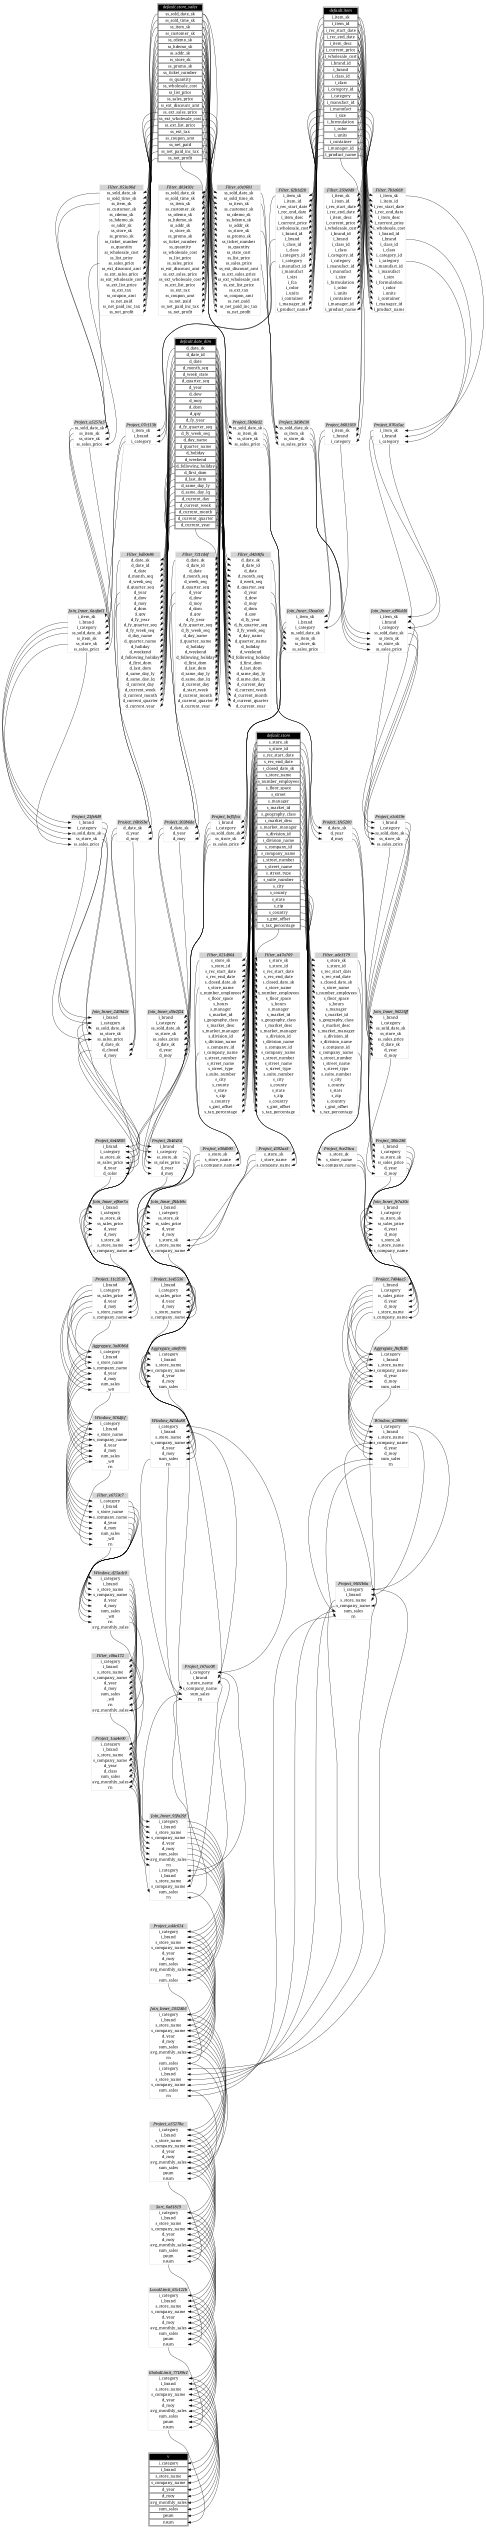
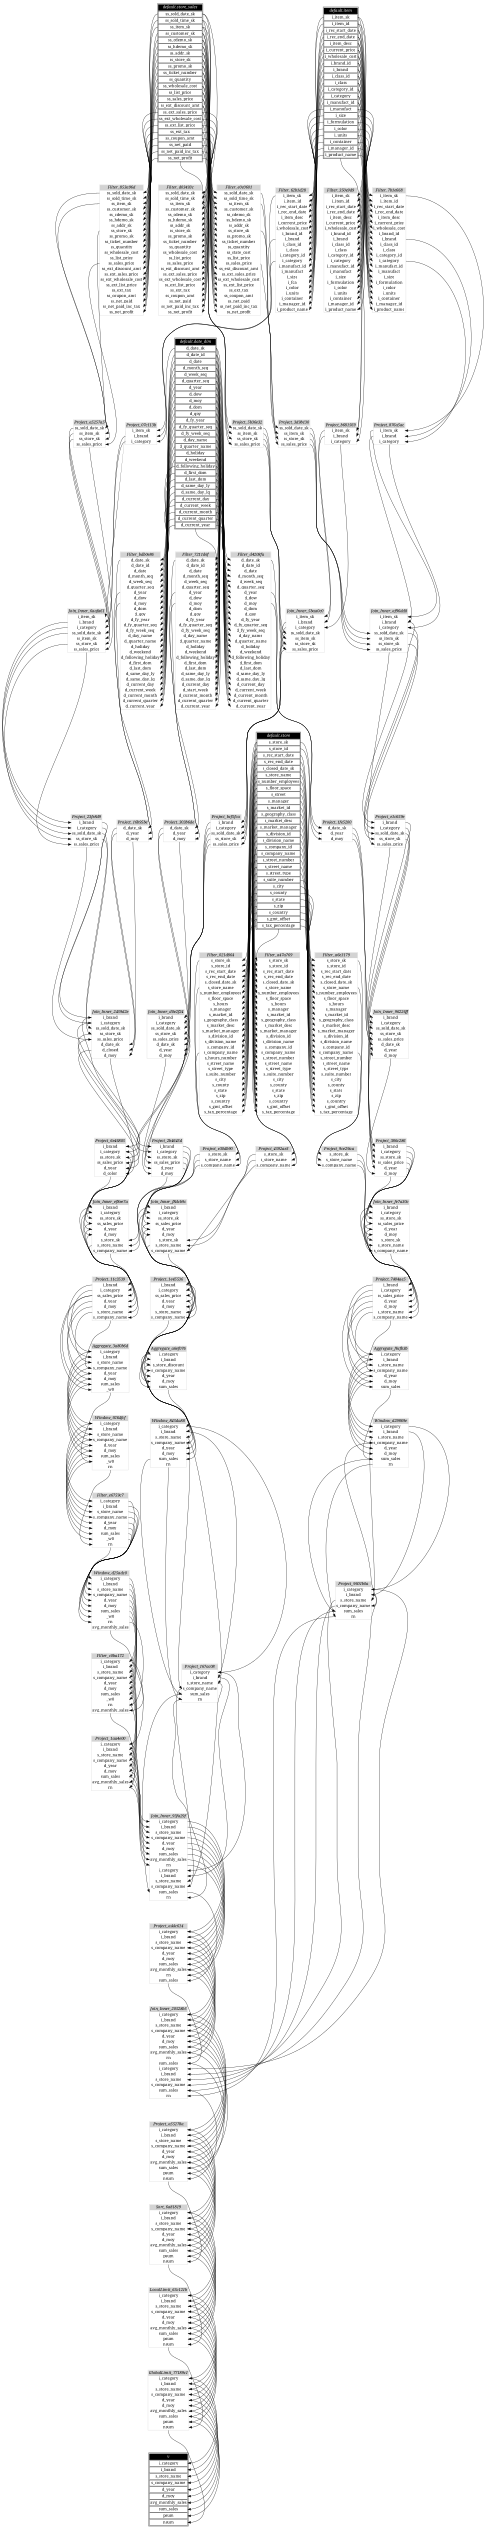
(196, 375) -> (196, 375)
(221, 1058) -> (221, 1058)
(168, 1365) -> (168, 1365)
(110, 1771) -> (110, 1771)
